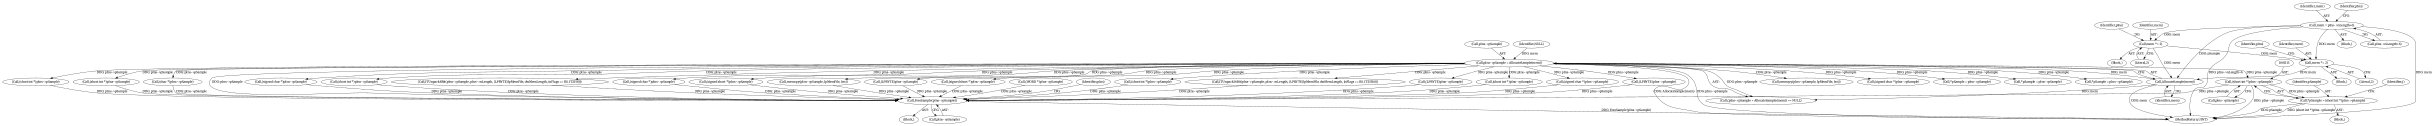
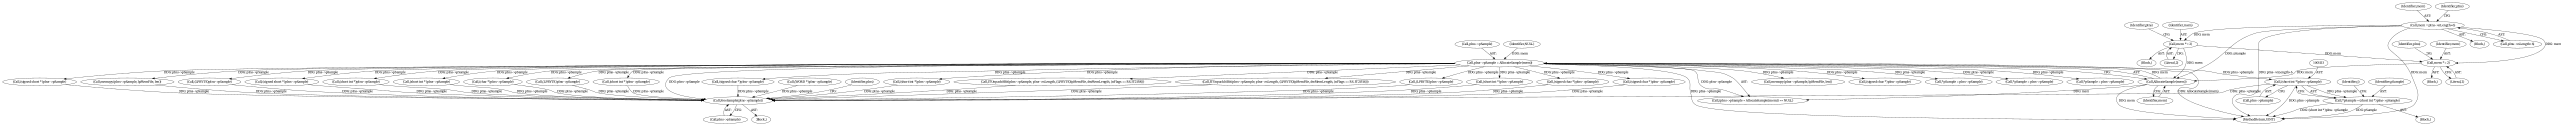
(1566, 111) -> none
